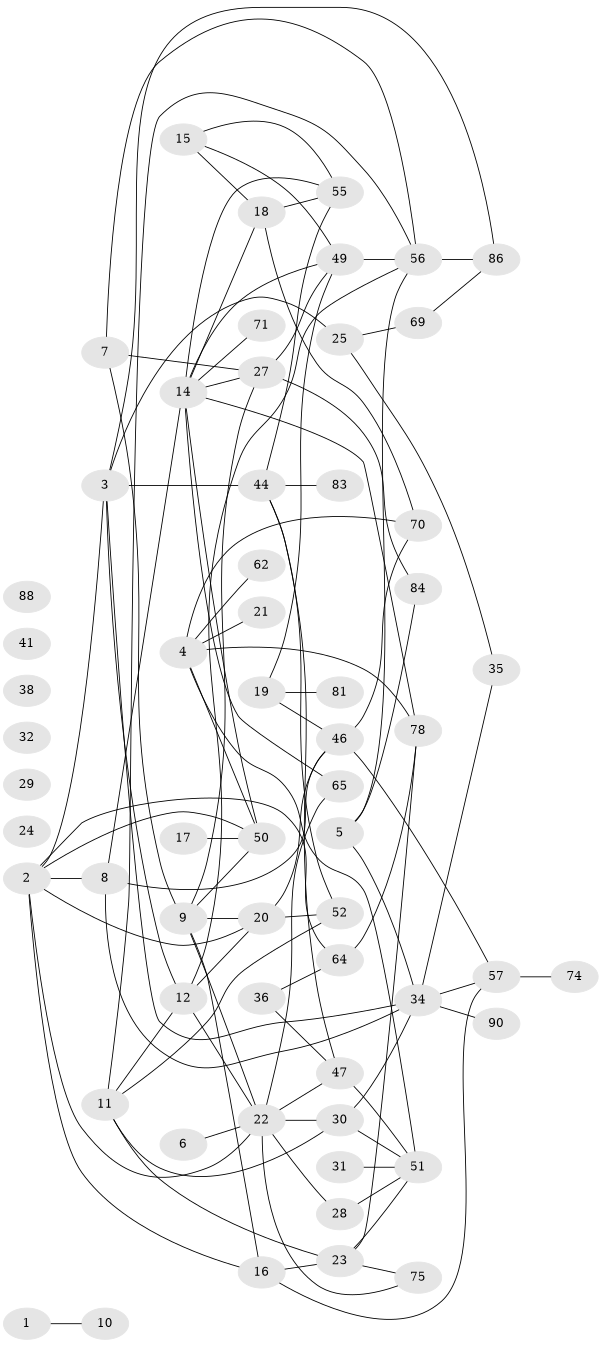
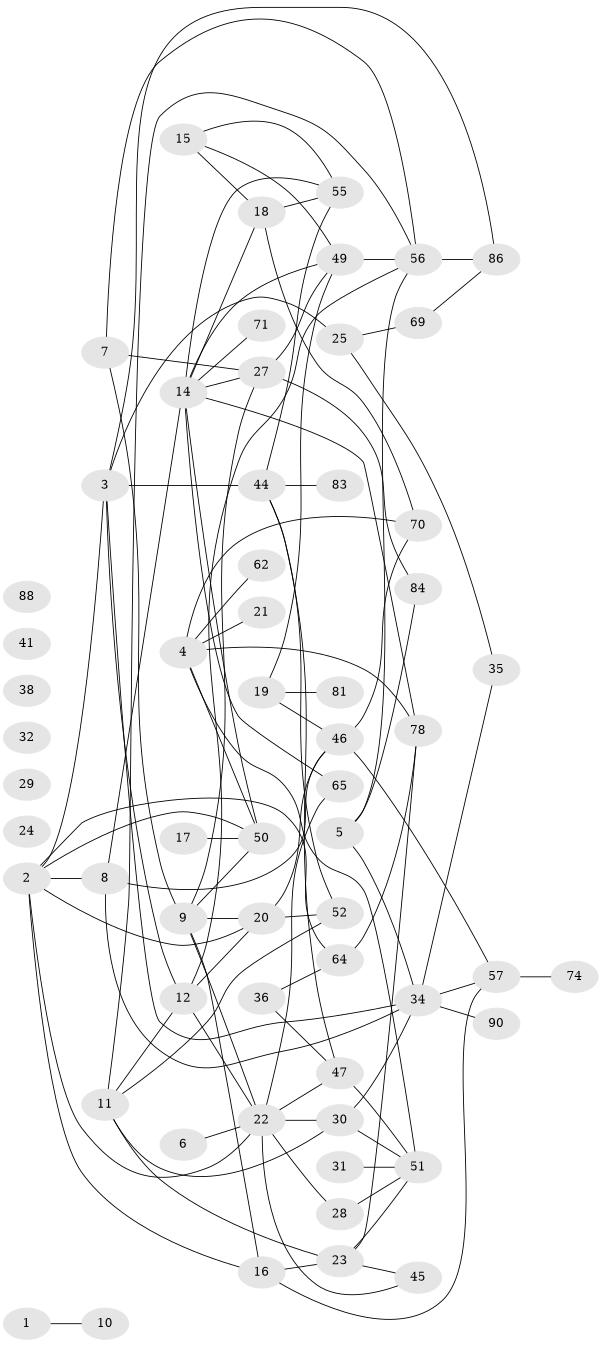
(418, 1278) -> (418, 1278)
